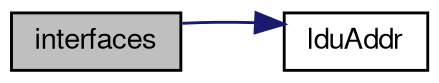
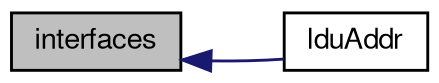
(219, 22) -> (248, 61)
